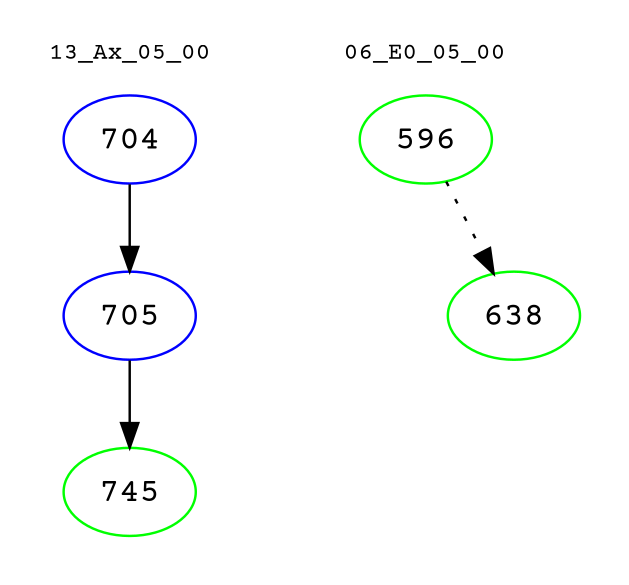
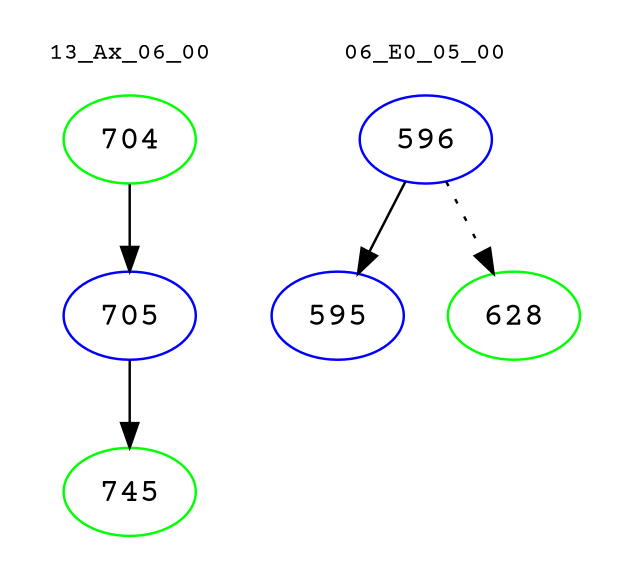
(131, 53) -> (131, 53)
(130, 139) -> (130, 139)
(426, 139) -> (426, 139)
none -> (338, 316)
(514, 316) -> (514, 316)
